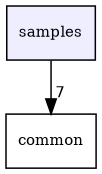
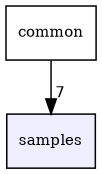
(51, 80) -> (51, 80)
